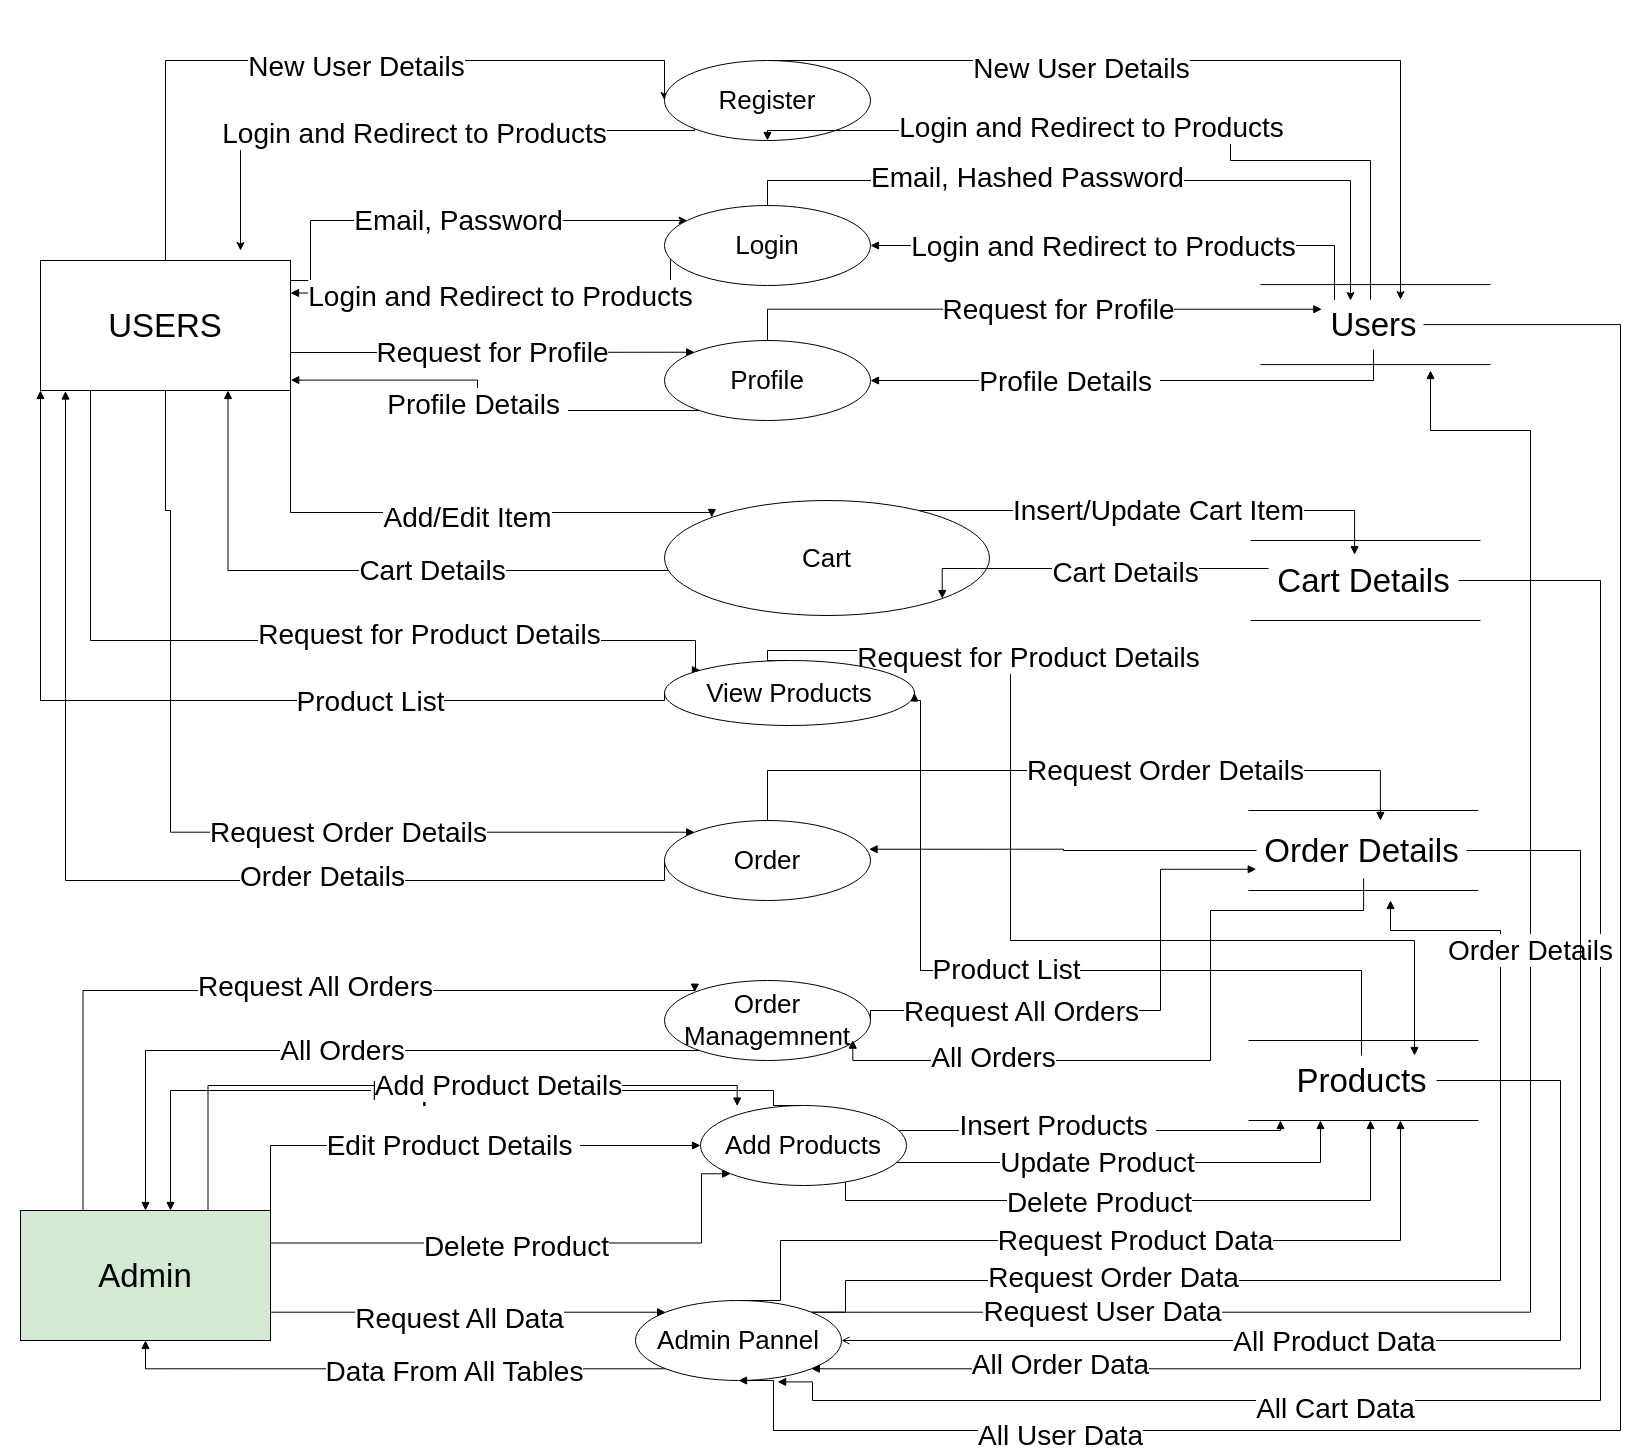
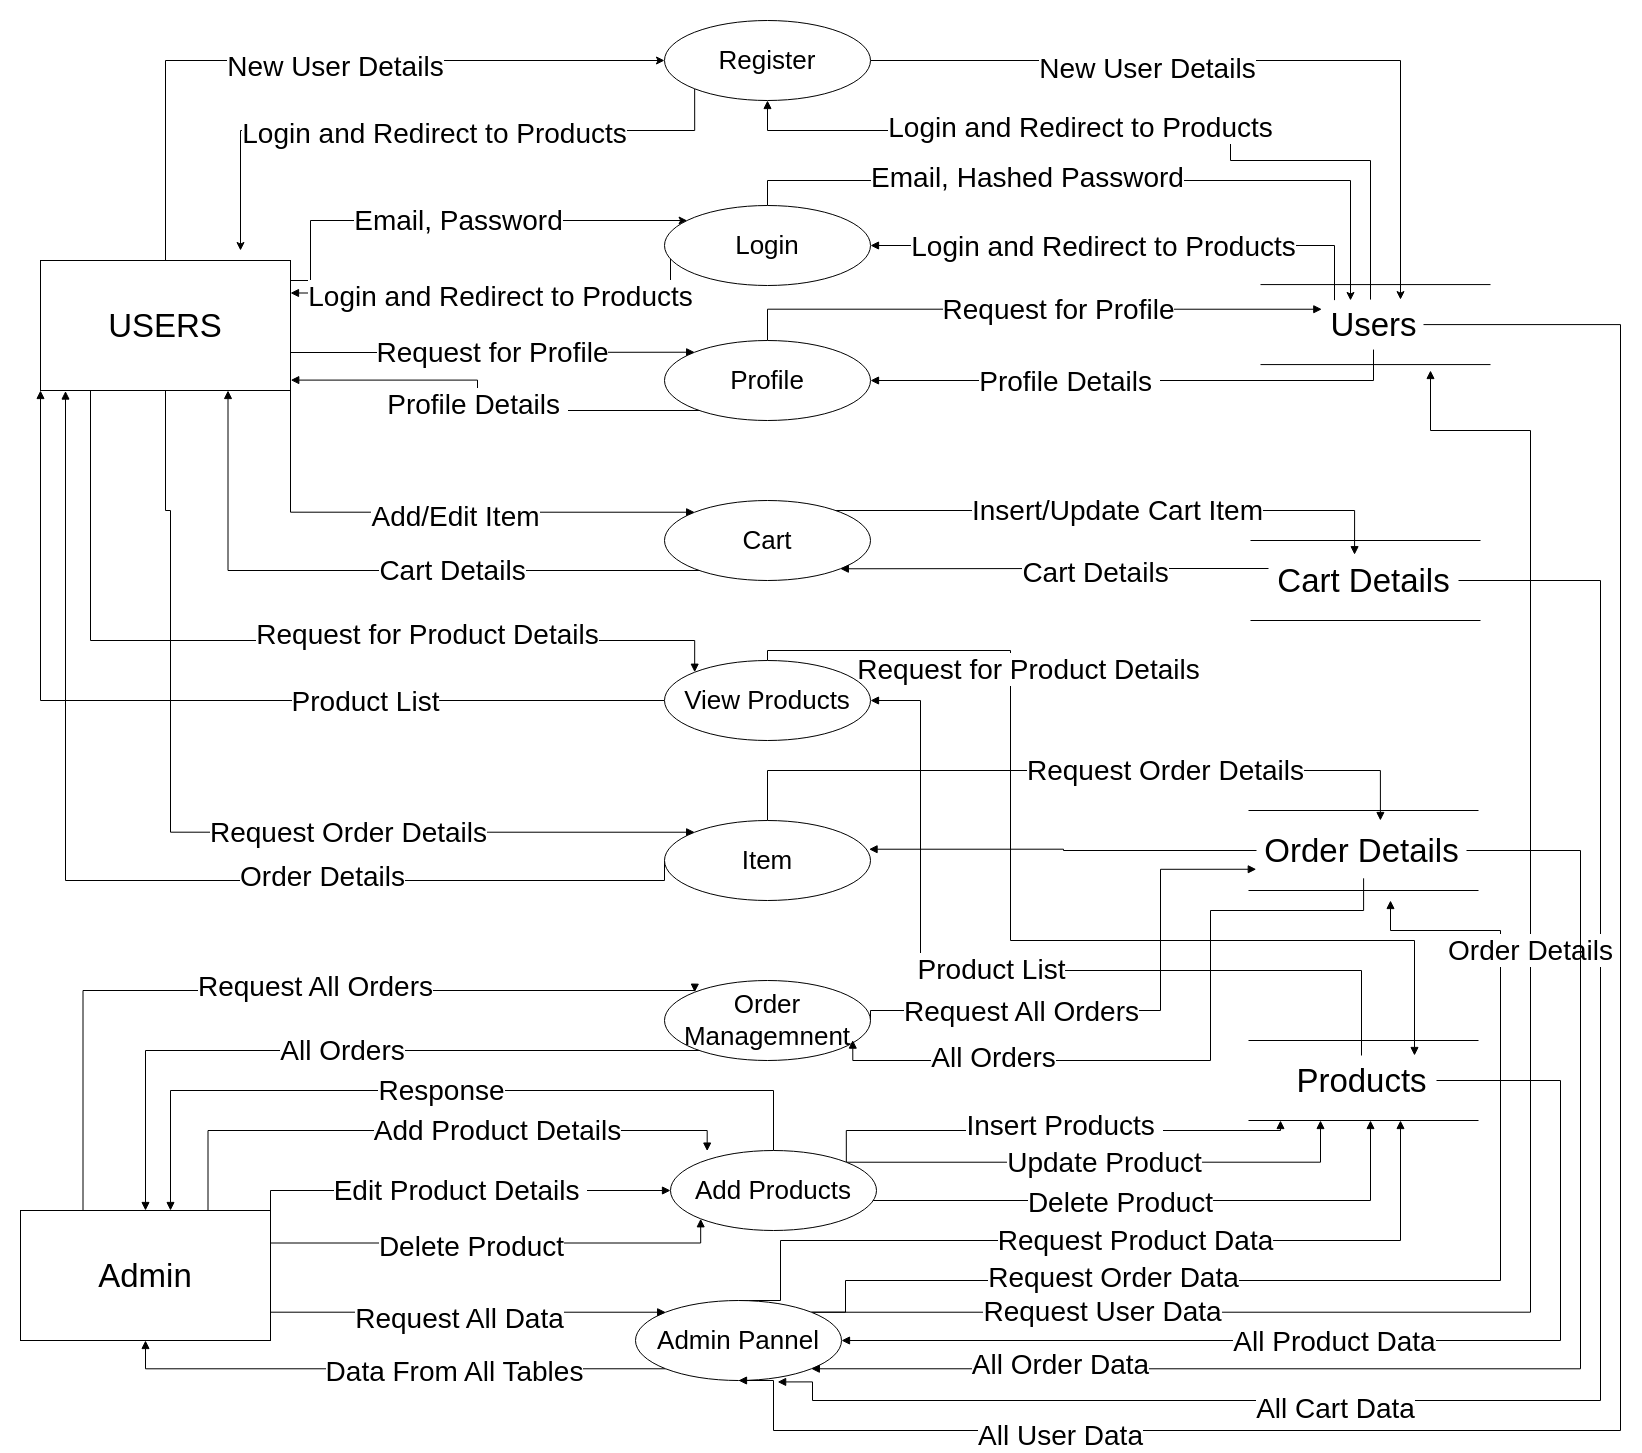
(768, 101) -> (768, 61)
(827, 558) -> (768, 541)
(790, 693) -> (768, 701)
(768, 861) -> (768, 861)
(804, 1146) -> (774, 1191)
(146, 1276) -> (146, 1276)
(848, 1341) -> (851, 1341)
